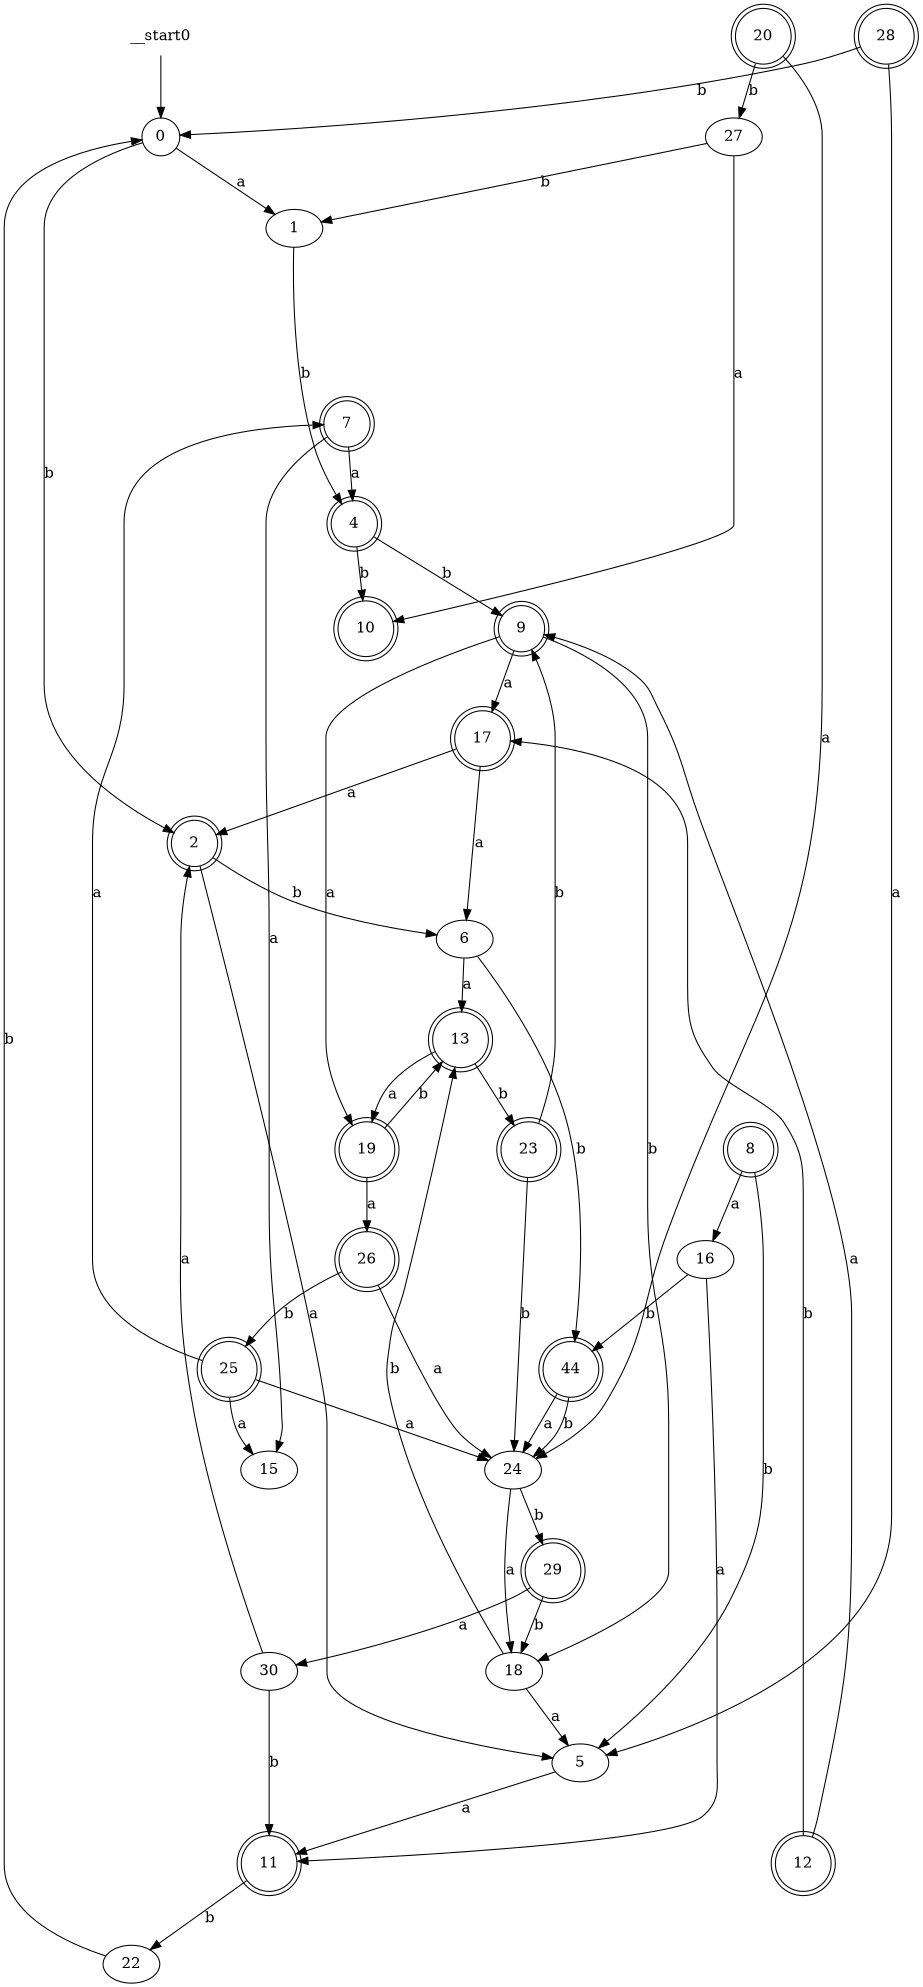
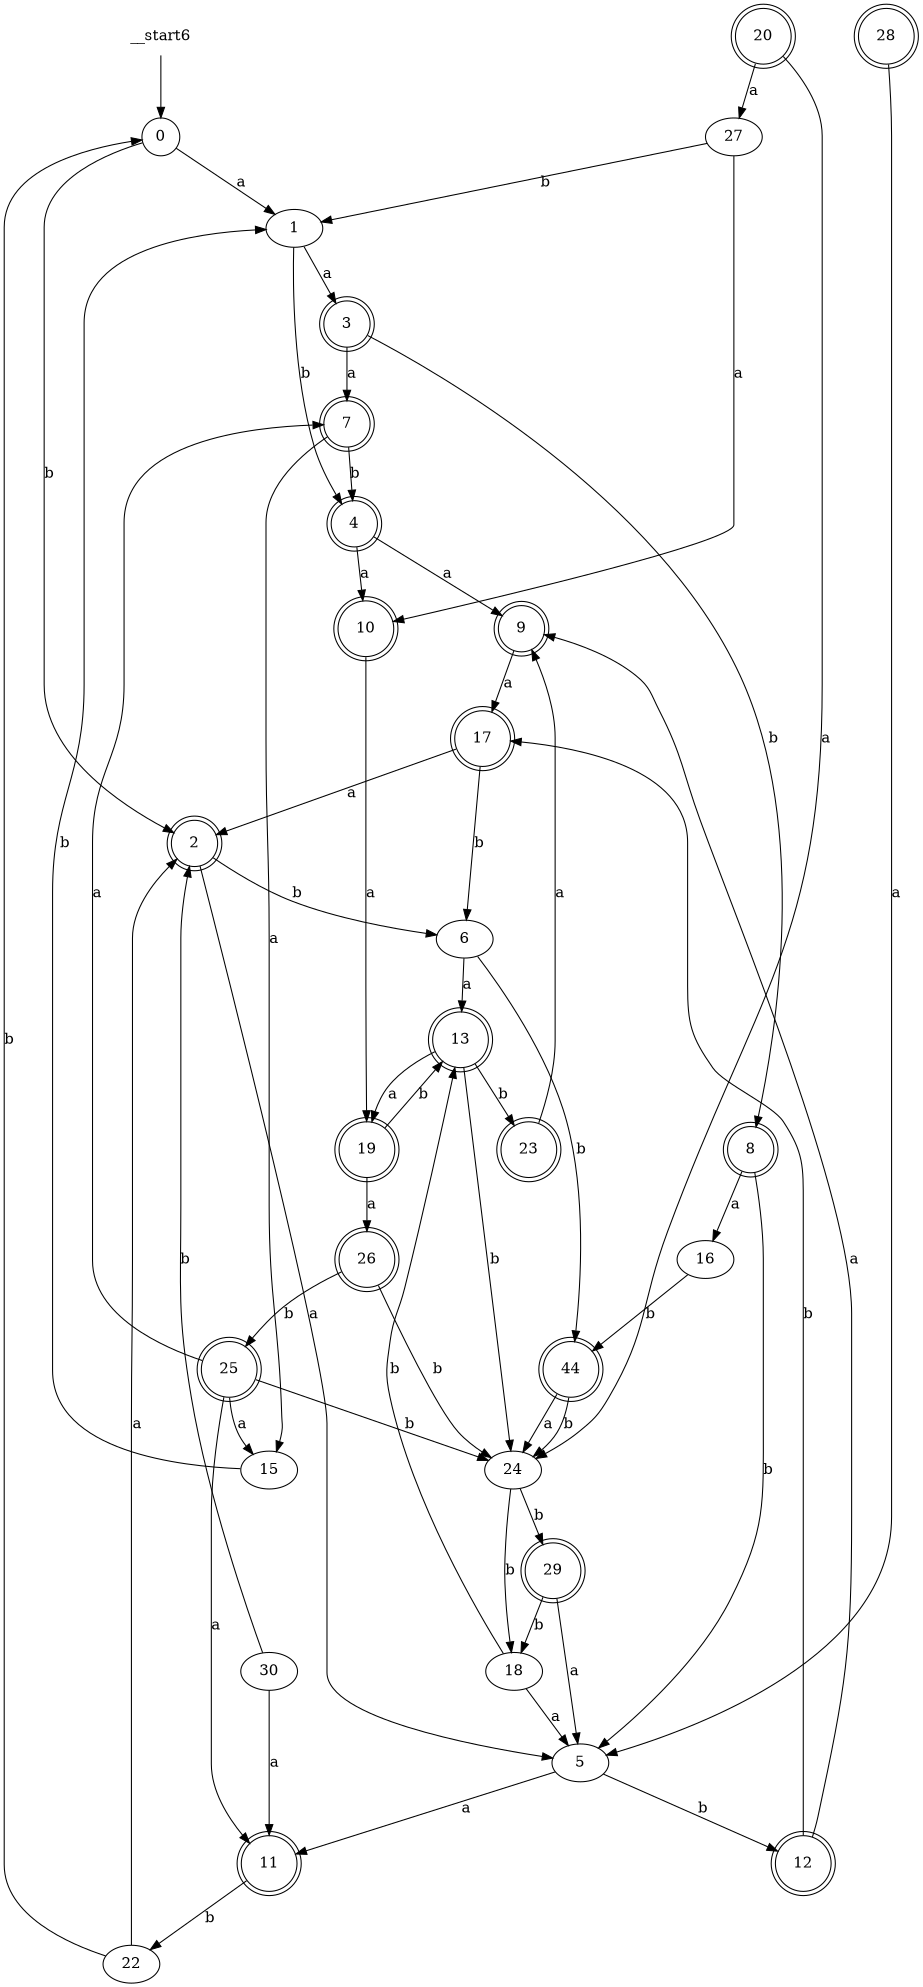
(161, 36) -> (161, 36)
(754, 91) -> (754, 91)
(528, 107) -> none
none -> (347, 324)
(355, 474) -> (355, 474)
(365, 574) -> (365, 574)
(447, 574) -> (447, 574)
(326, 825) -> (366, 884)
(479, 843) -> (479, 843)
none -> (55, 855)
(560, 893) -> (560, 893)
(648, 1155) -> none
(186, 1260) -> (186, 1260)
(521, 1309) -> (487, 1254)
(438, 1369) -> (438, 1369)
none -> (131, 1400)
(410, 1424) -> (410, 1424)
(510, 1571) -> (510, 1571)
(421, 1632) -> (567, 1666)
(717, 1749) -> (211, 1620)
(274, 1763) -> (274, 1763)
none -> (686, 1810)
